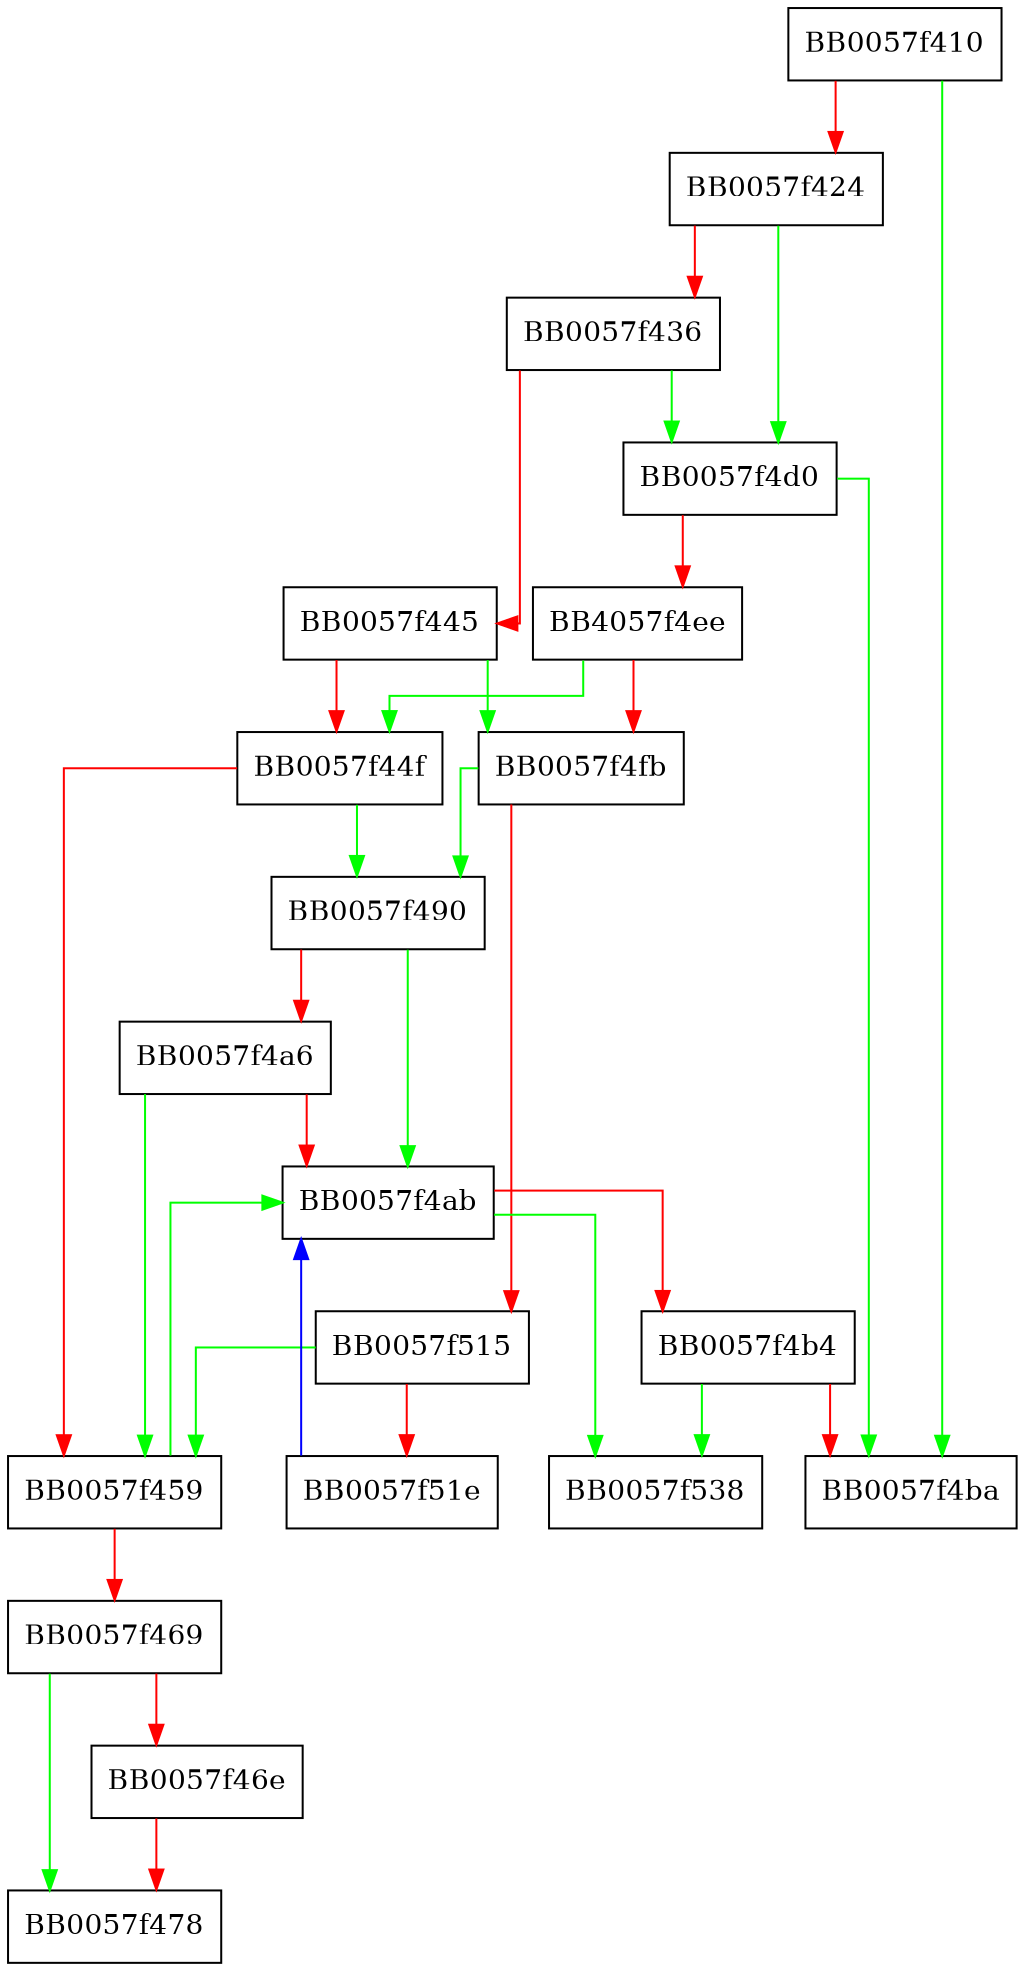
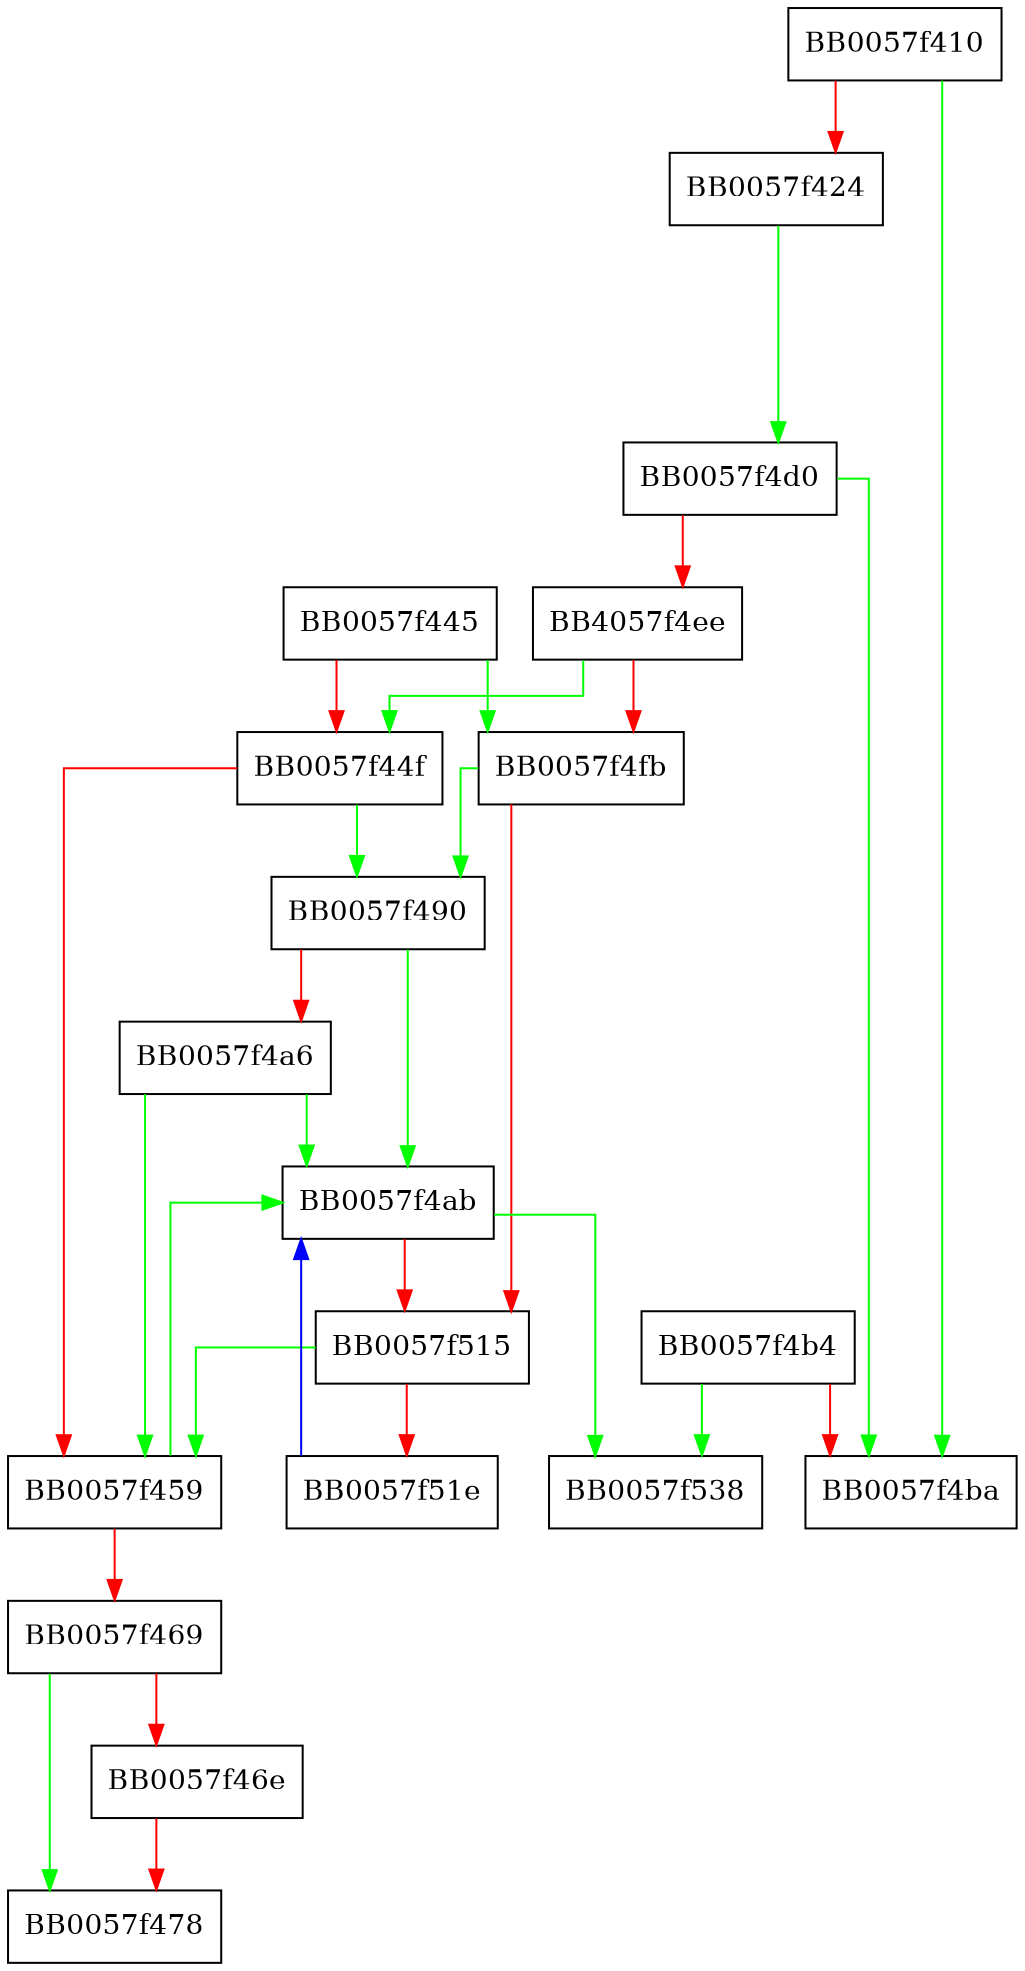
(613, 334) -> none
(307, 1120) -> (307, 1120)
(629, 1191) -> (405, 1265)
